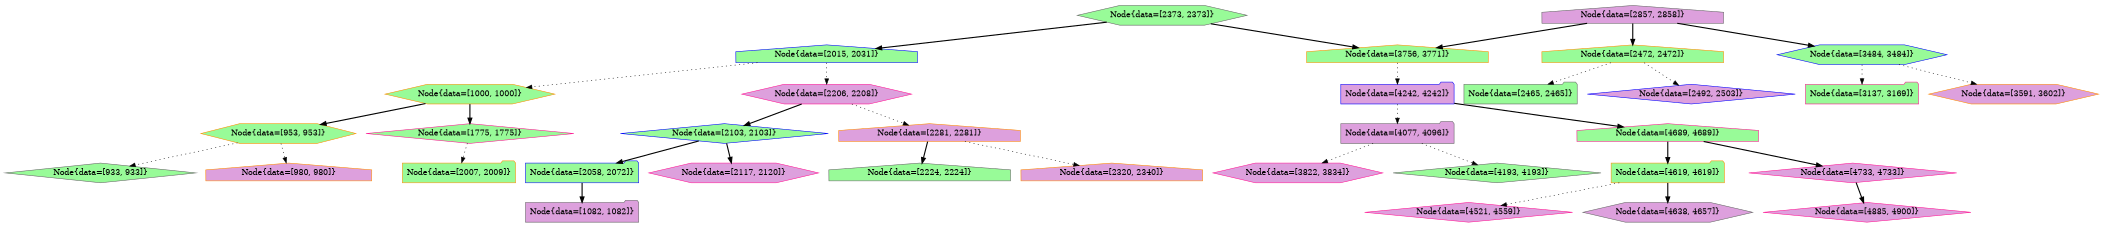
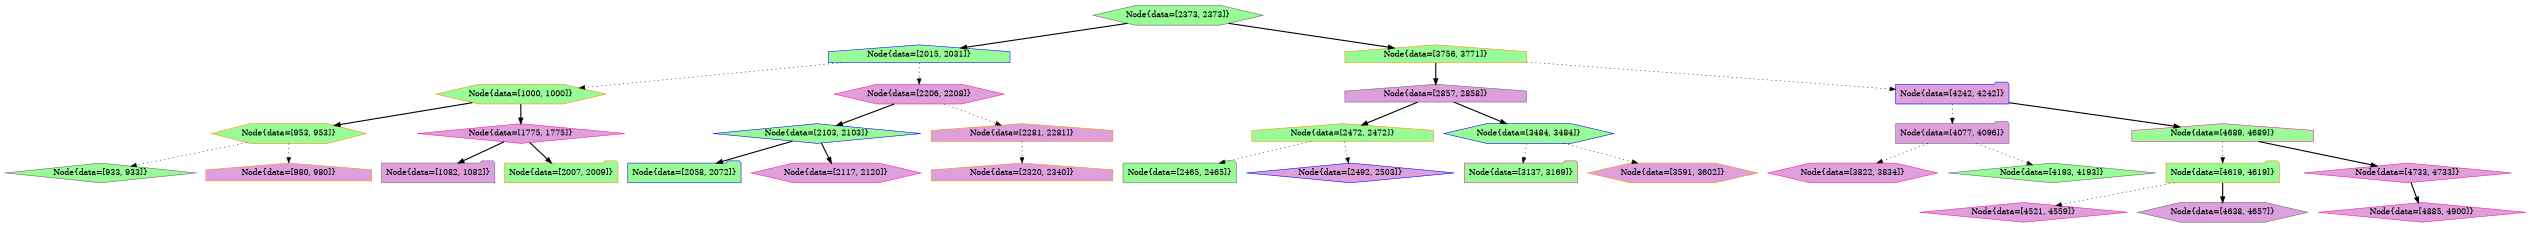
(1515, 35) -> (1436, 71)
(470, 134) -> (521, 134)
(465, 150) -> (539, 151)
(1668, 150) -> (2223, 150)
(920, 173) -> none
(582, 190) -> (484, 151)
